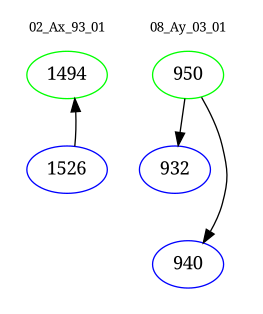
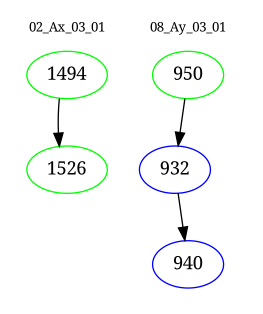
(67, 28) -> (67, 28)
(76, 129) -> (58, 116)
(226, 163) -> (181, 210)
(67, 170) -> (67, 170)
